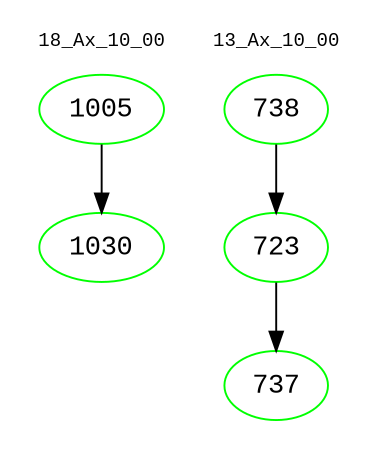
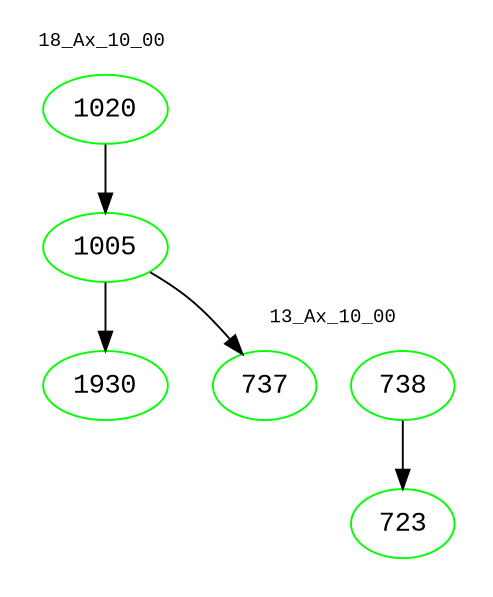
none -> (105, 109)
(102, 247) -> (105, 386)
(276, 307) -> (210, 318)
